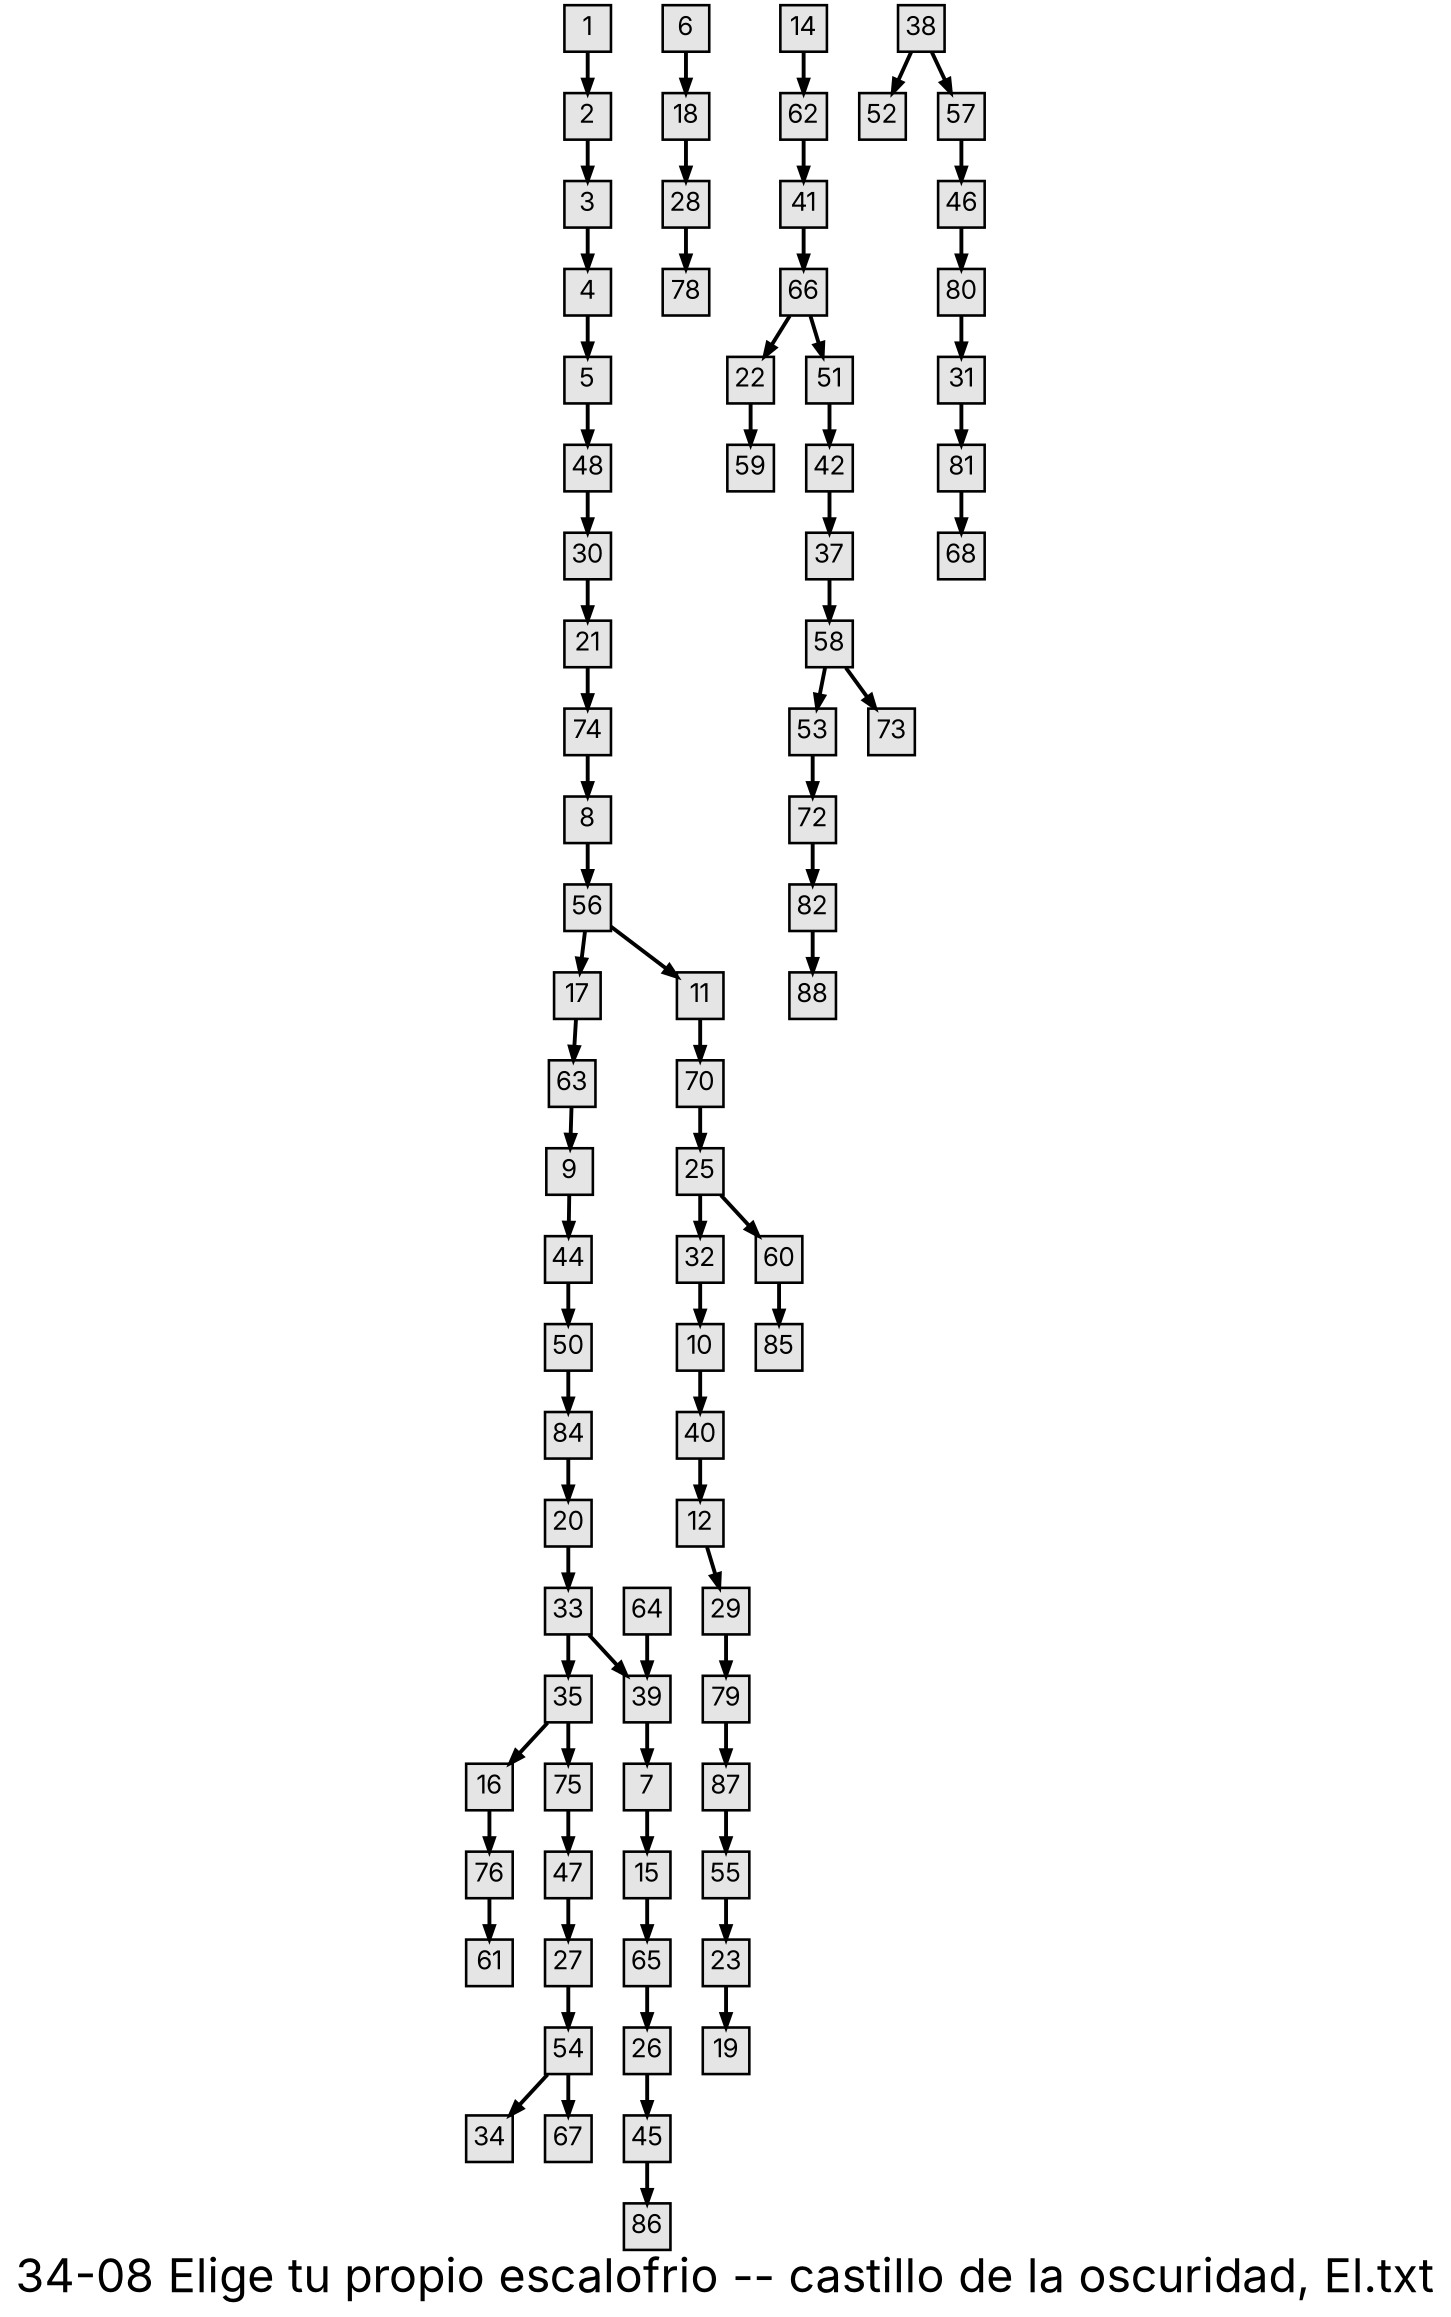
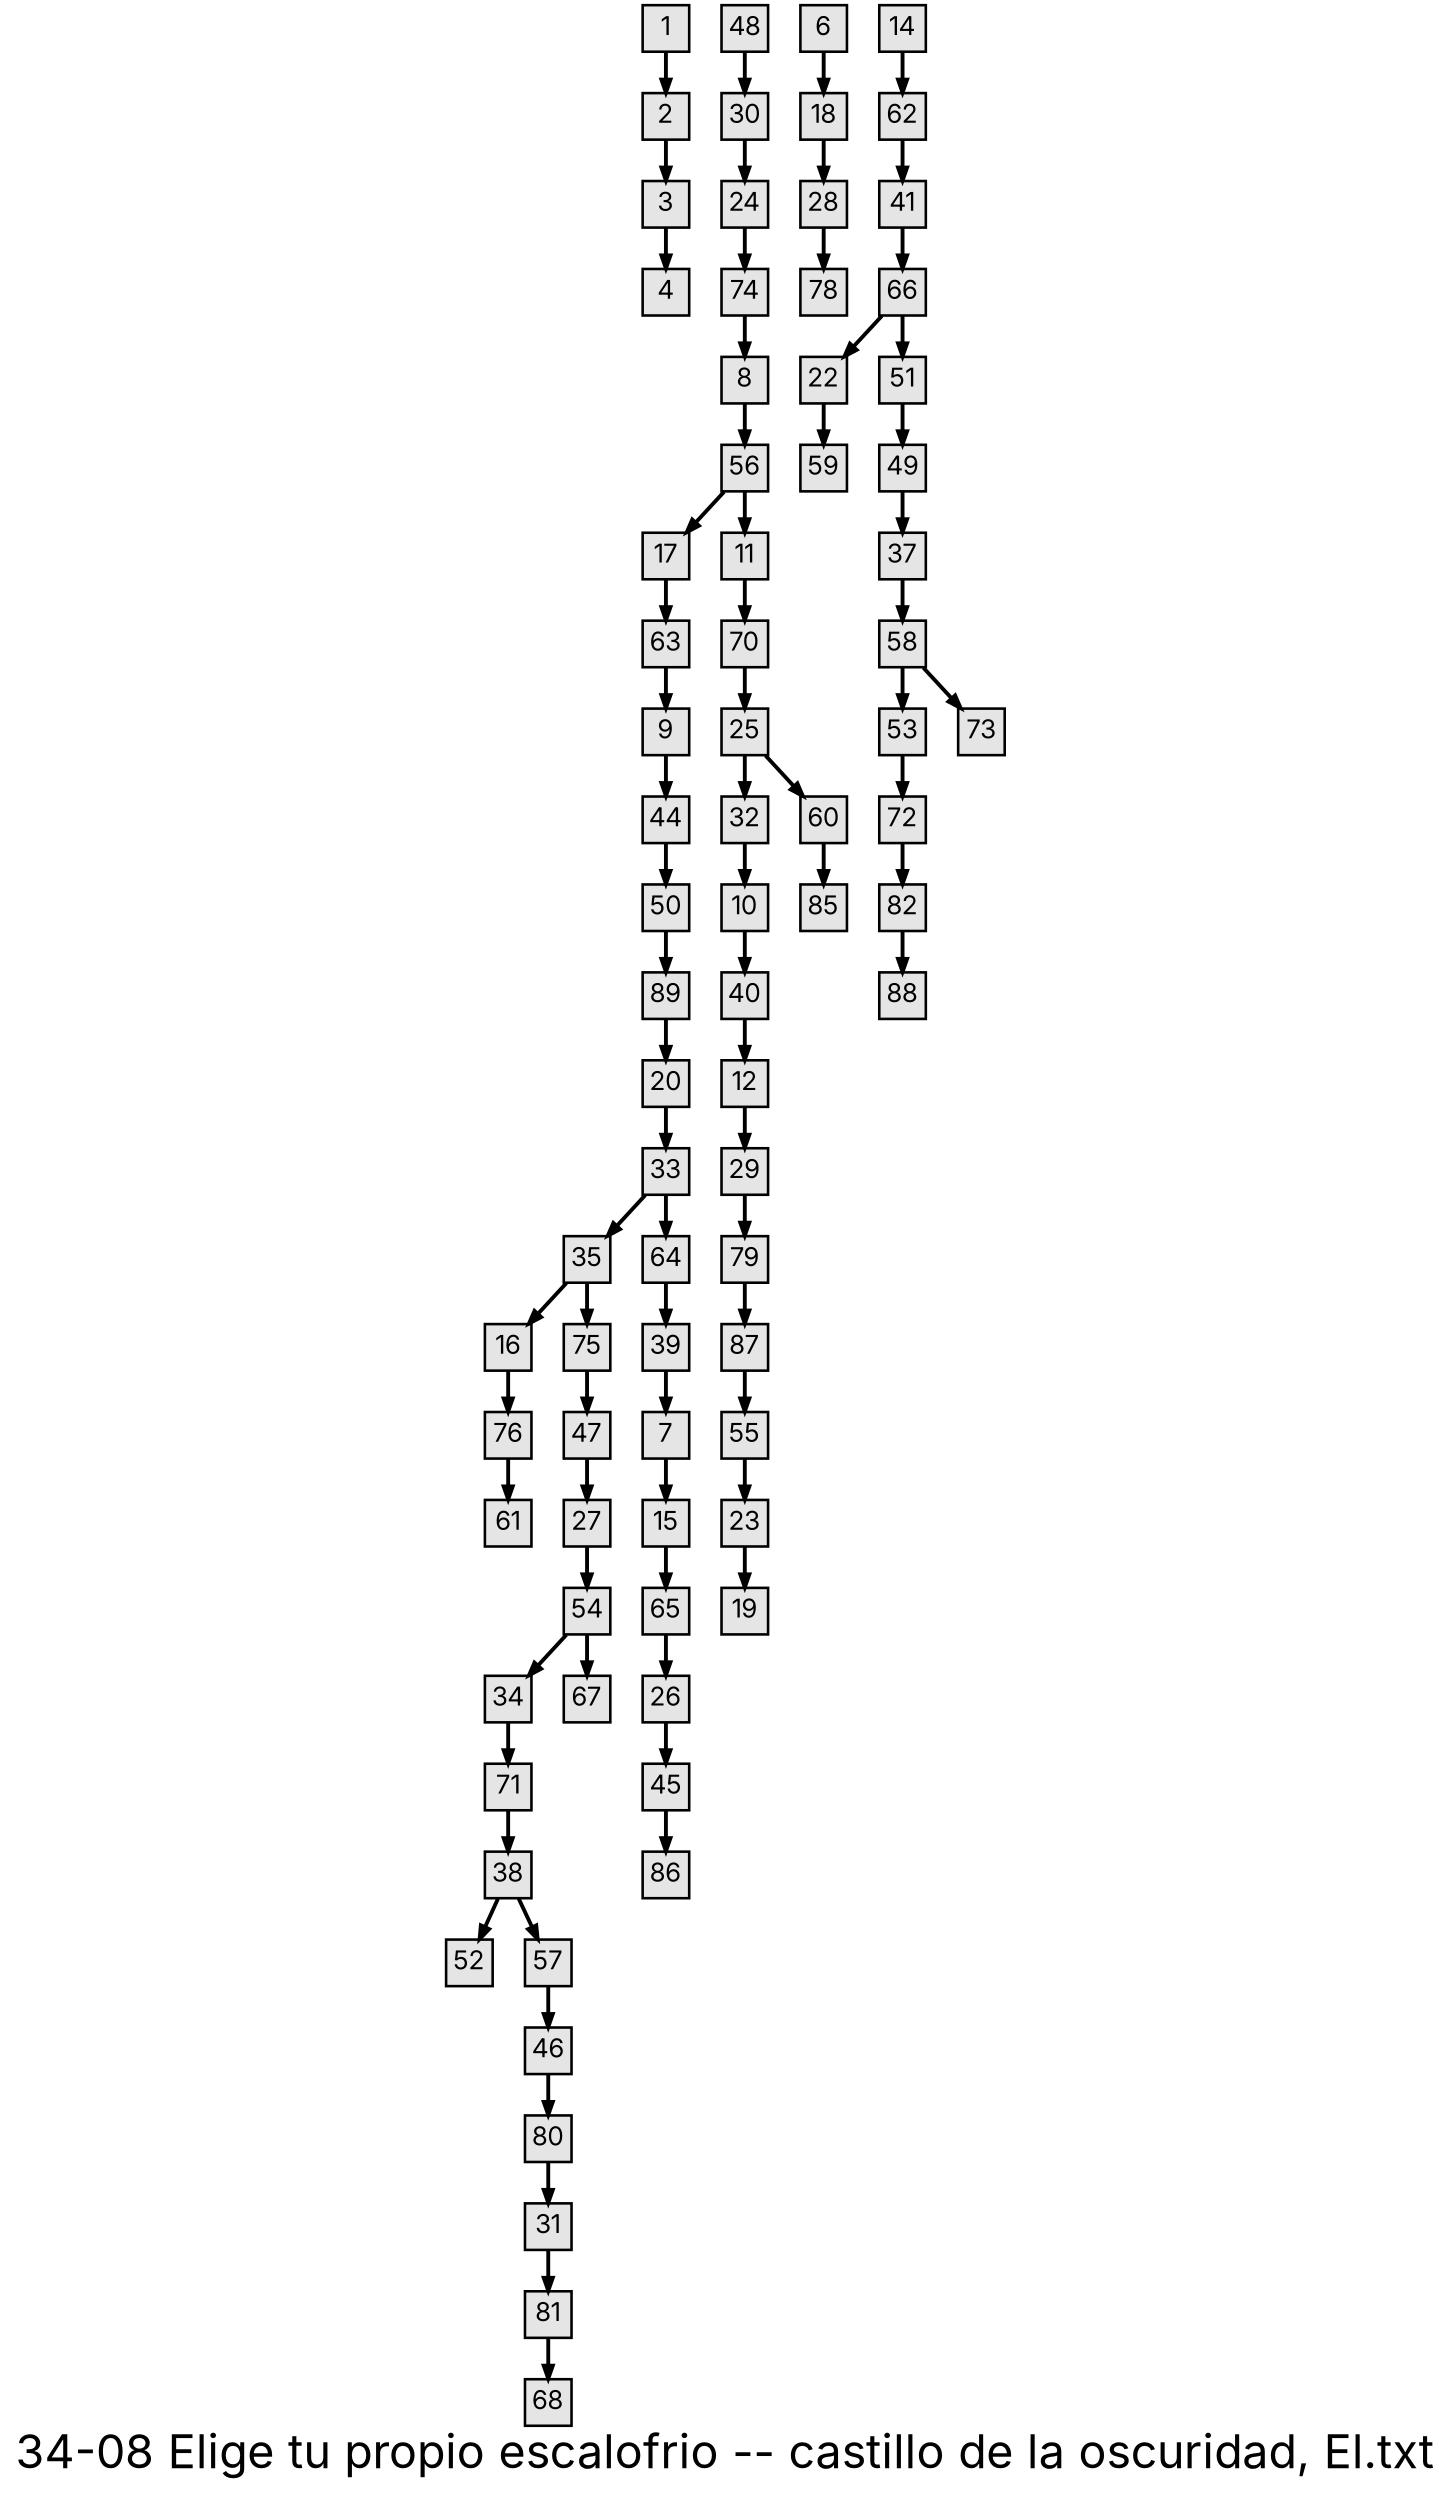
(588, 380) -> none
(829, 468) -> (903, 468)
(588, 644) -> (745, 204)
(568, 1435) -> (666, 996)
(603, 1650) -> (666, 1209)
none -> (508, 1787)
